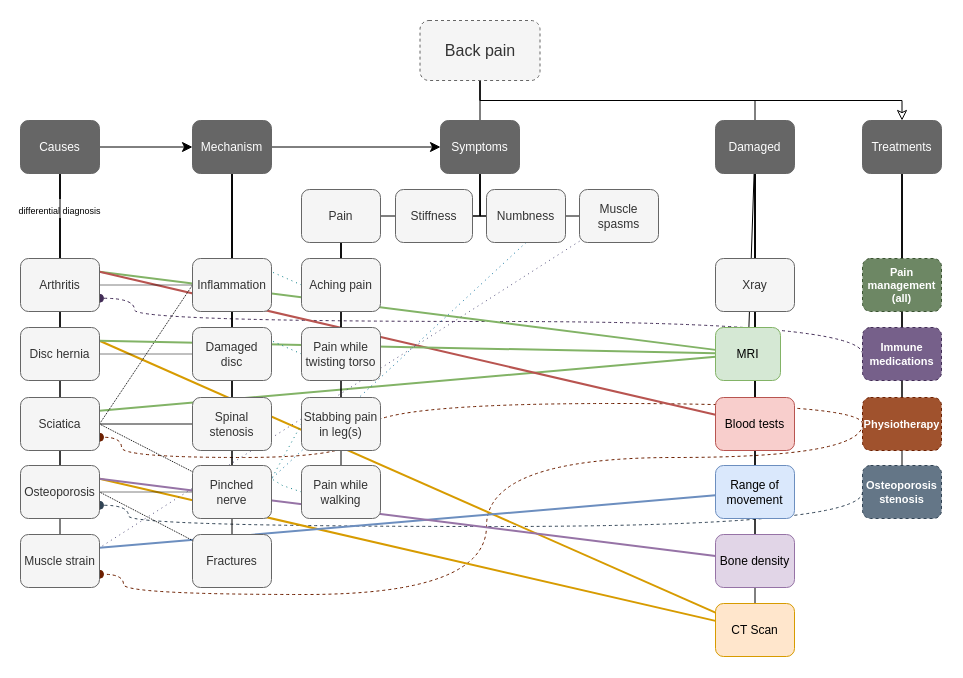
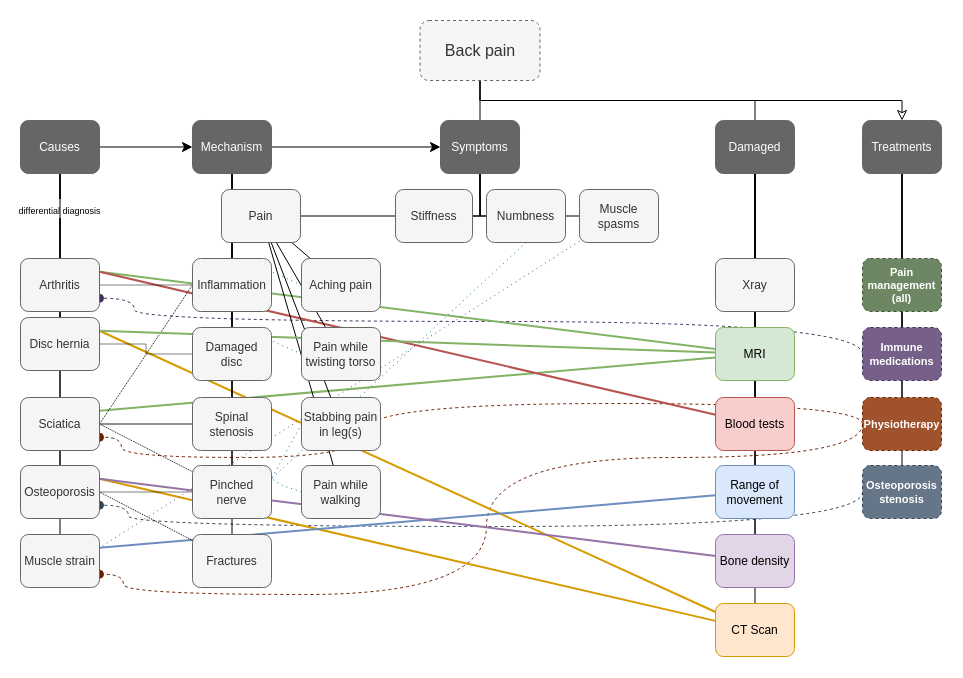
(341, 216) -> (261, 216)
(60, 354) -> (60, 344)
(748, 354) -> (755, 354)
